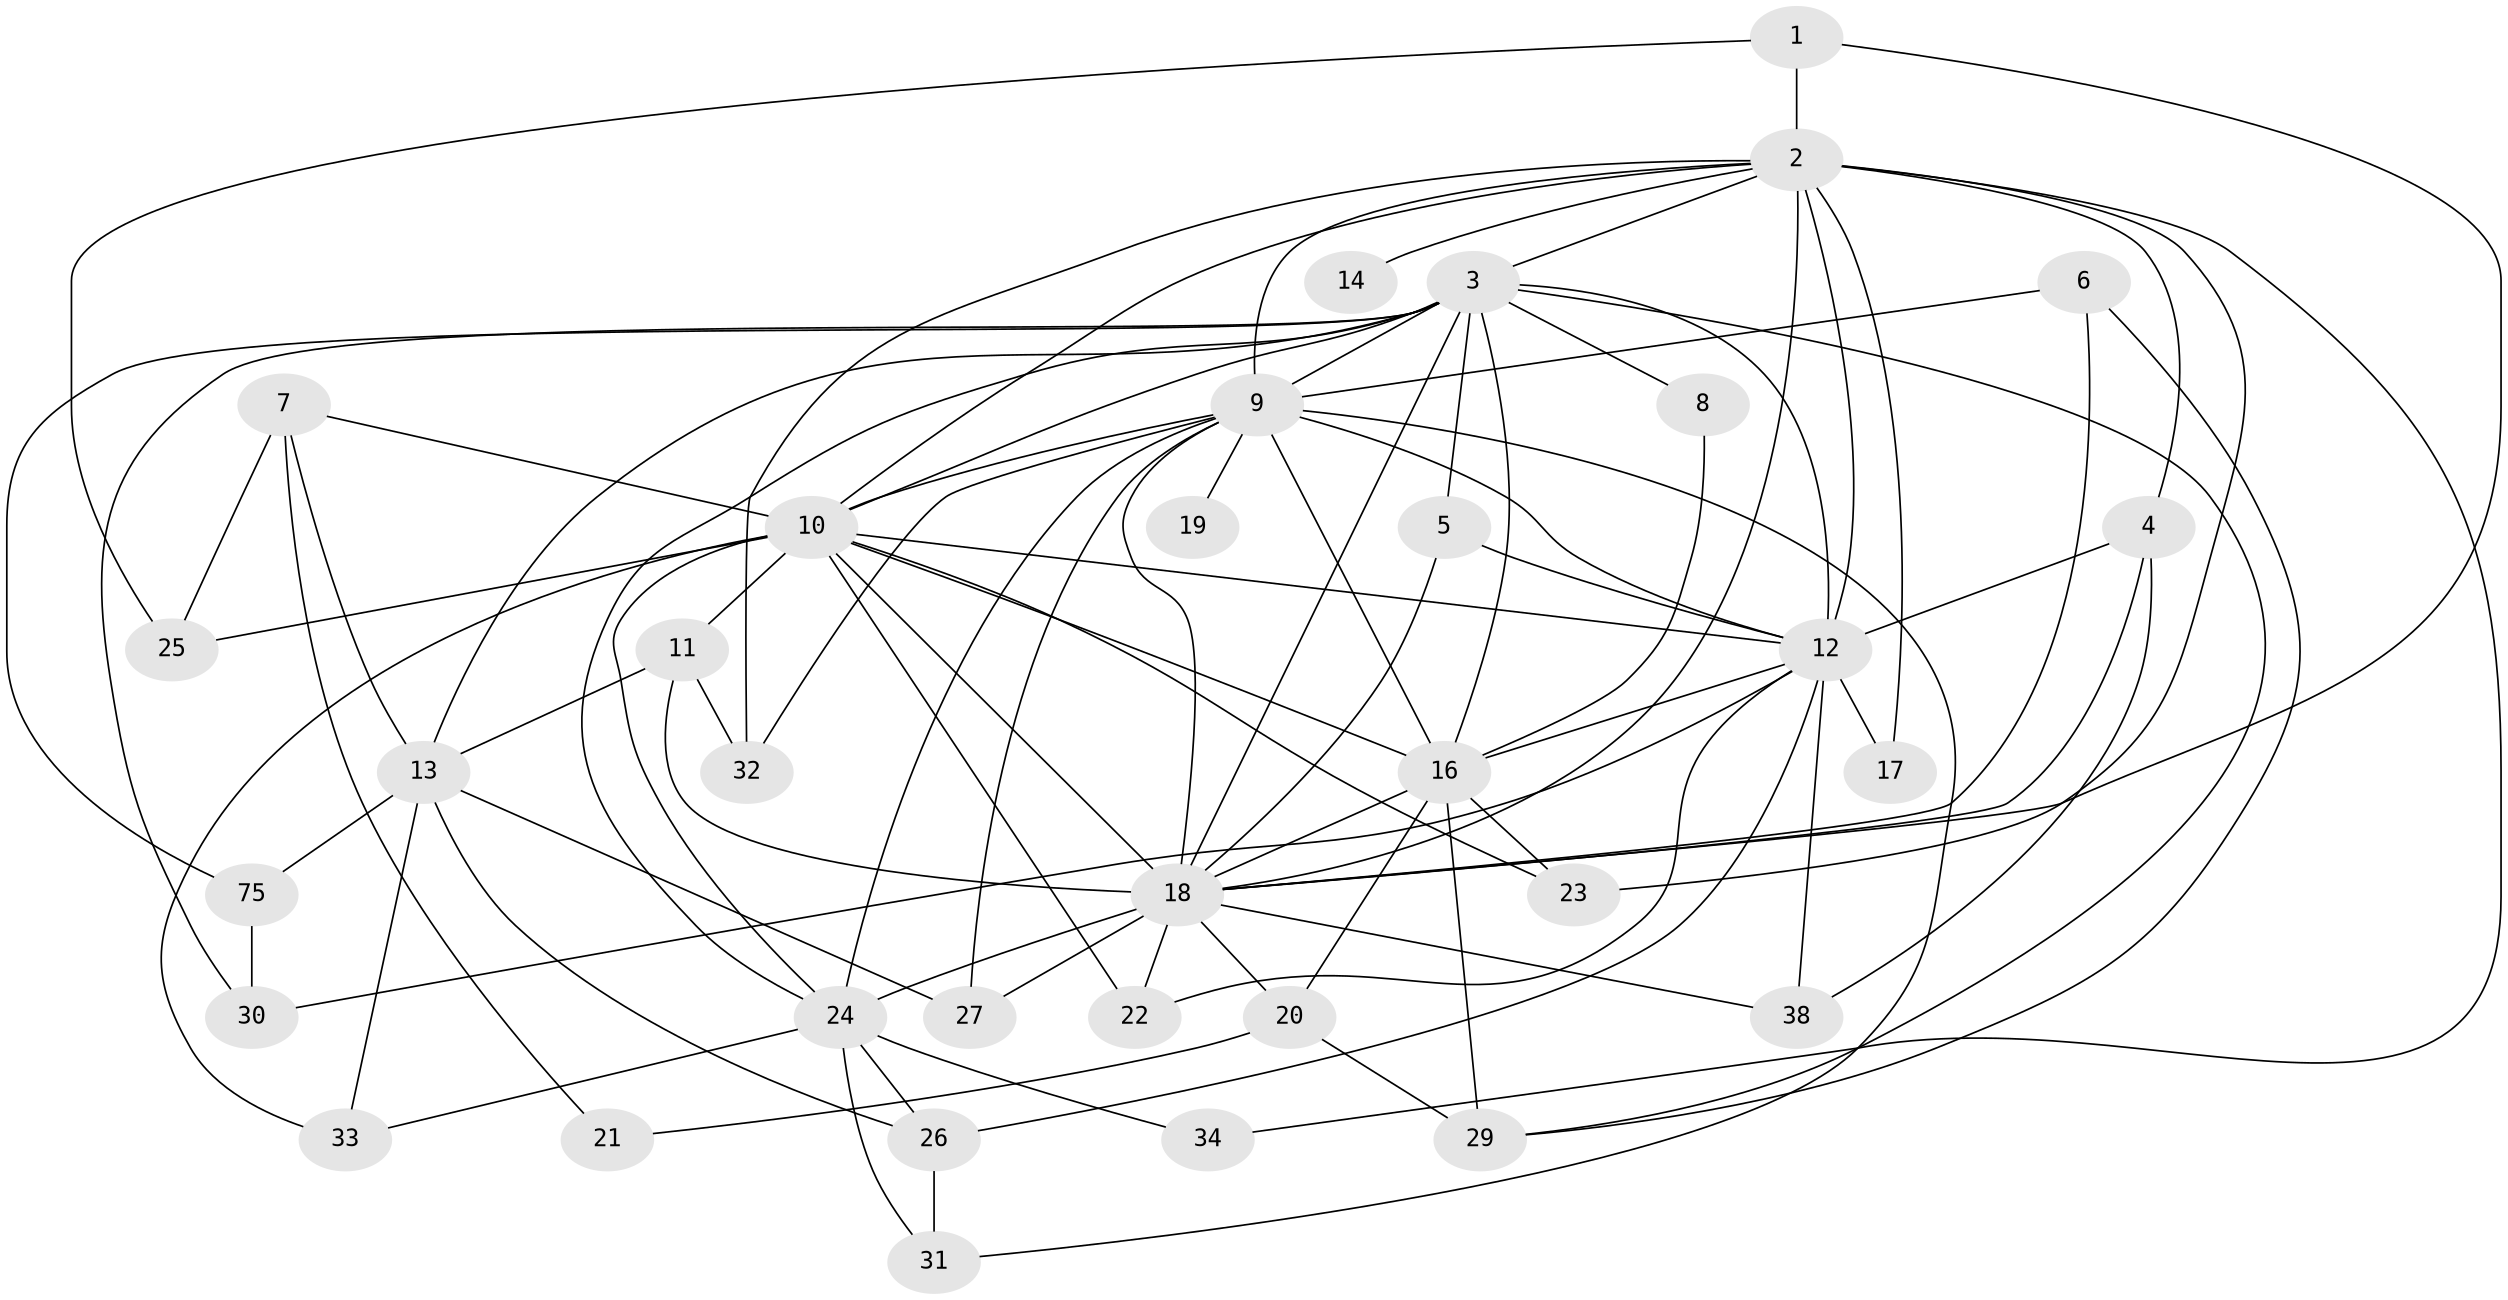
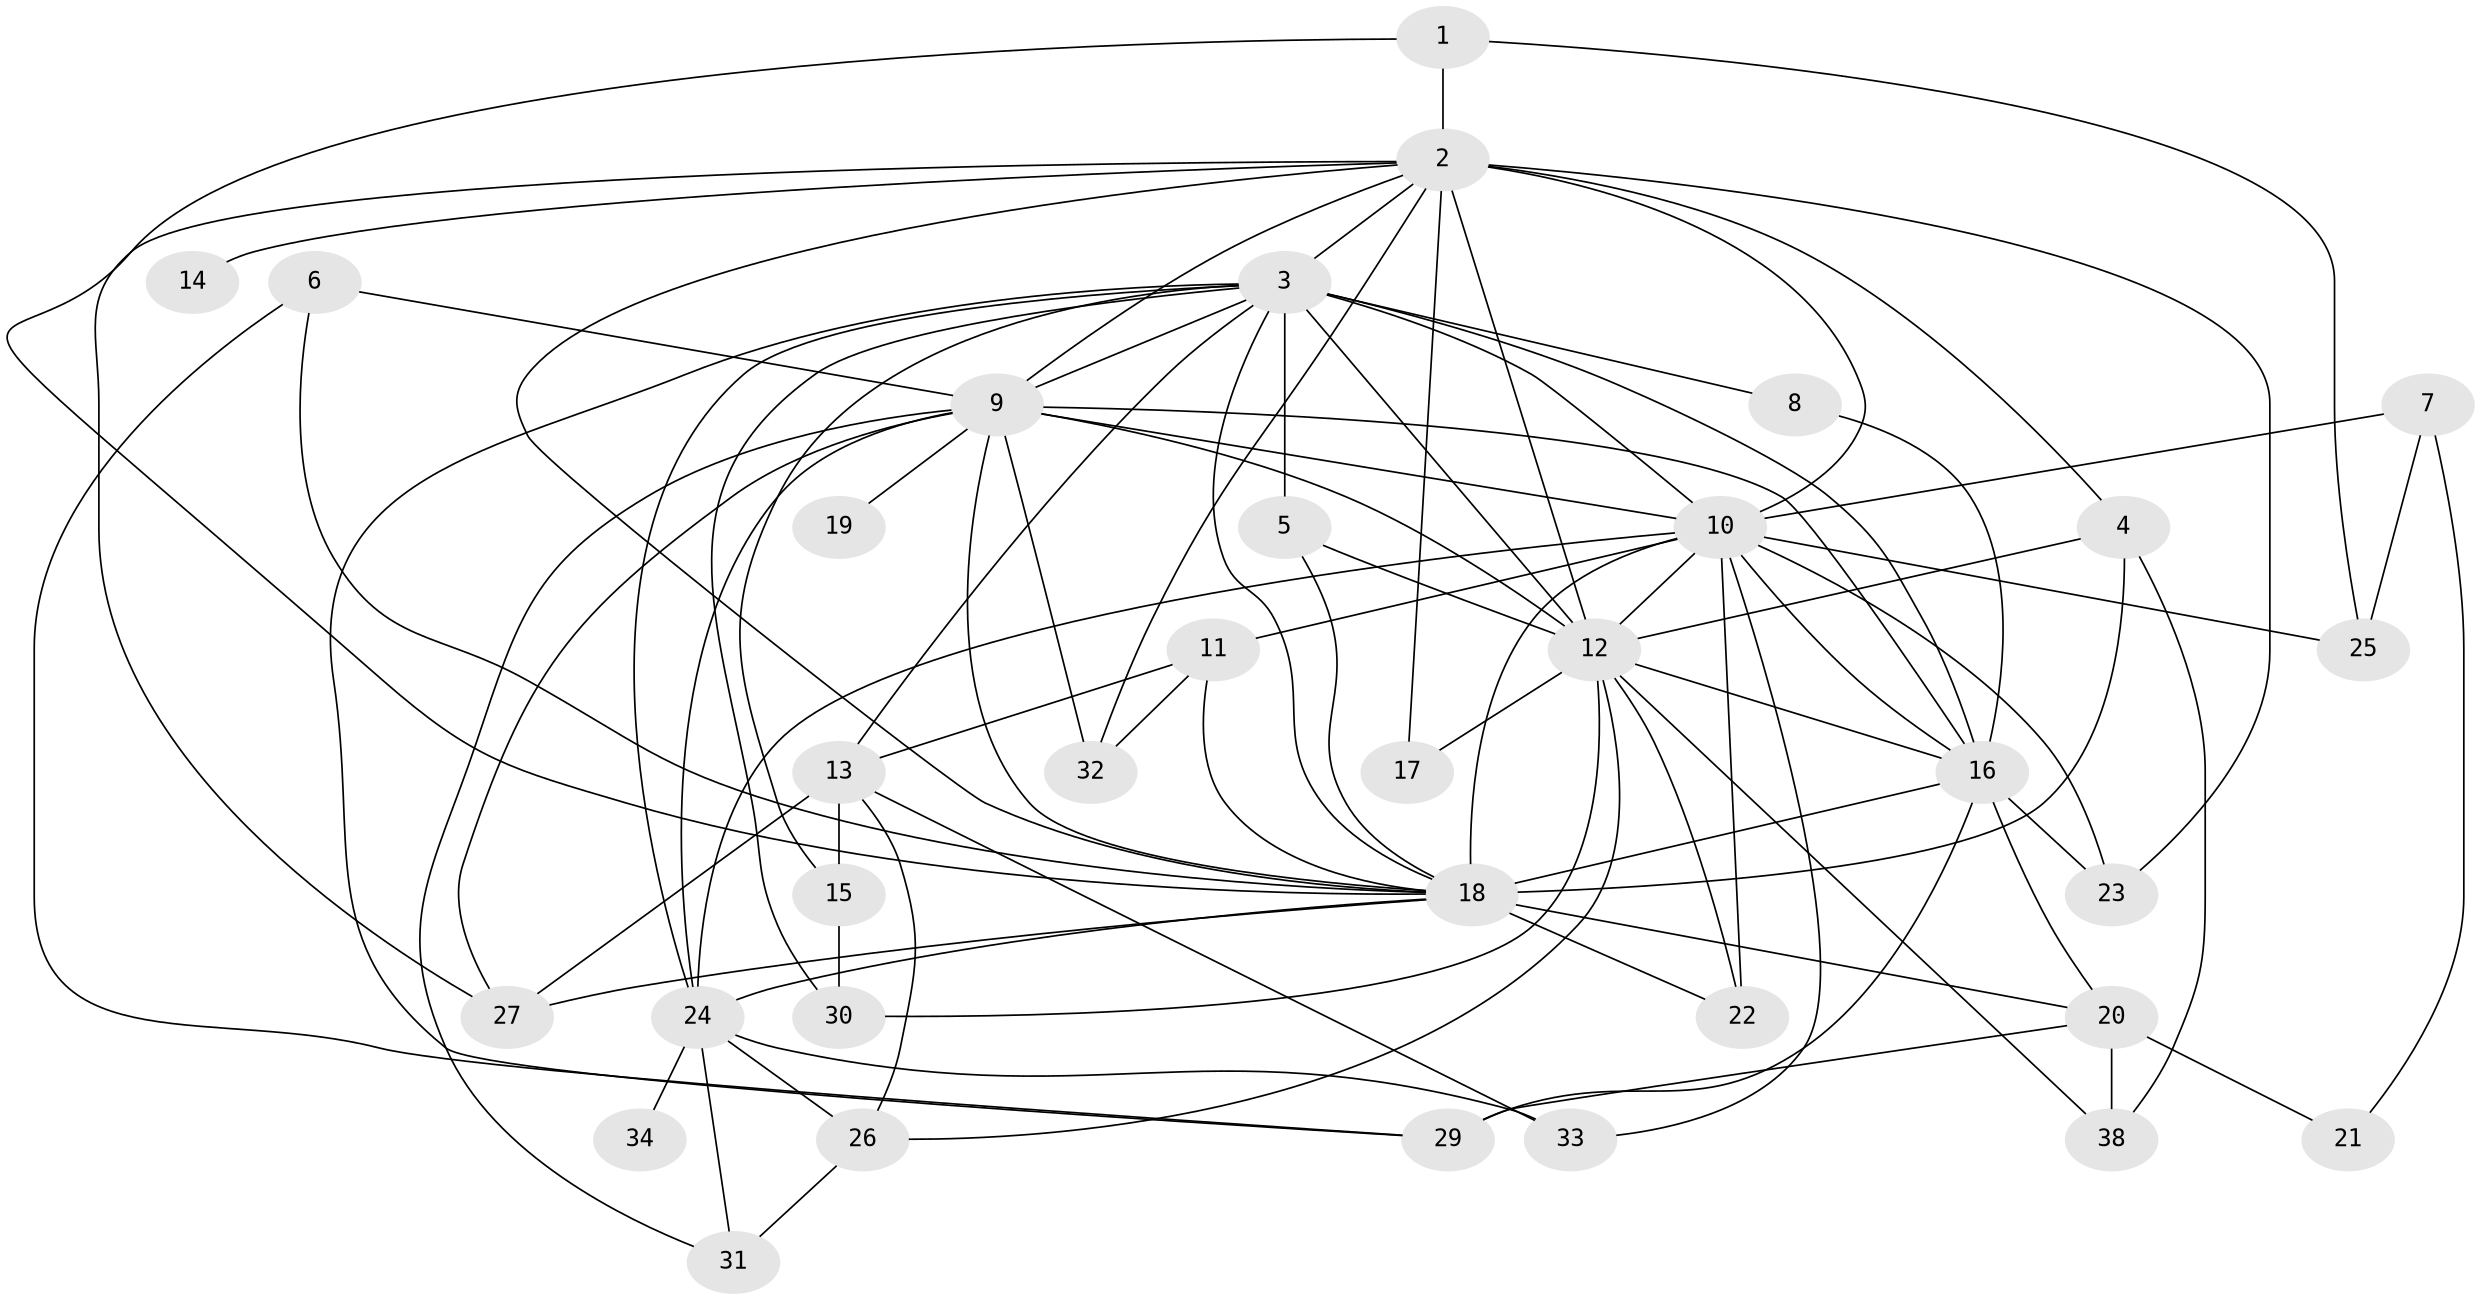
(337, 594) -> none
(252, 895) -> (839, 895)
(1487, 956) -> (2112, 1079)
(2474, 999) -> (305, 207)
